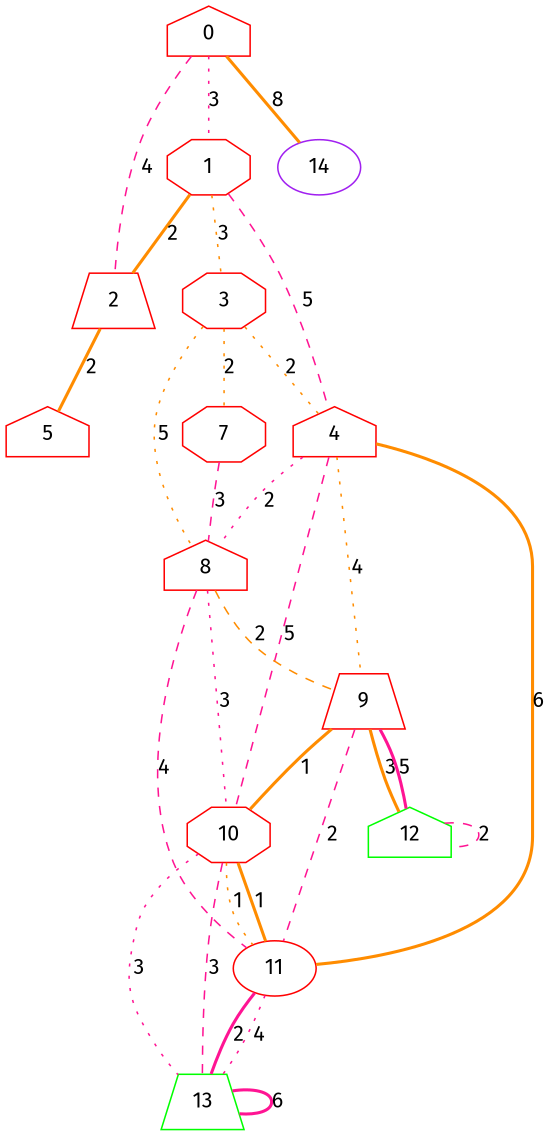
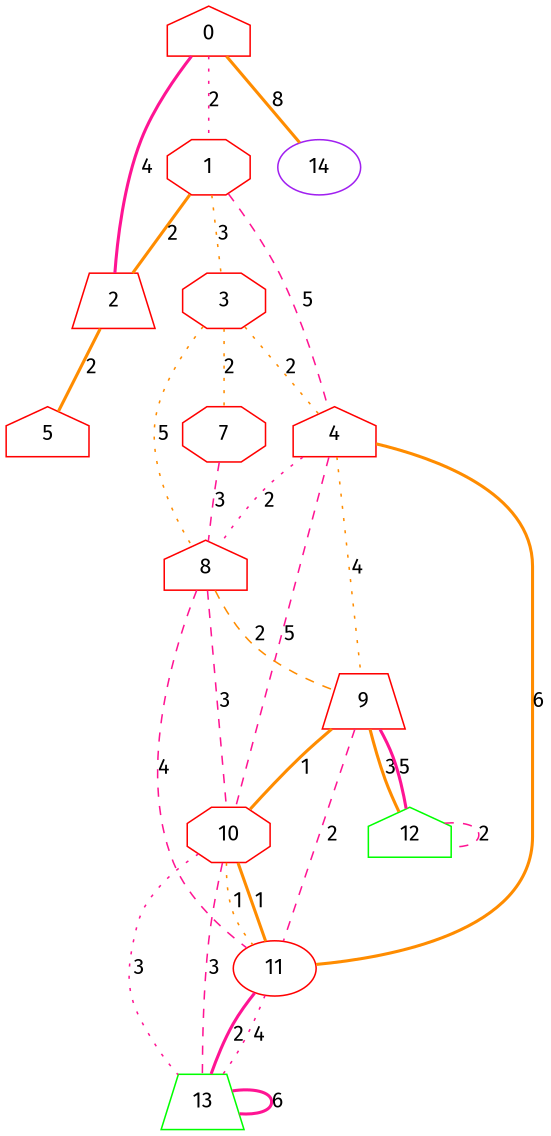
(214, 101) -> (214, 101)
(135, 158) -> (135, 158)
(217, 699) -> (217, 699)
